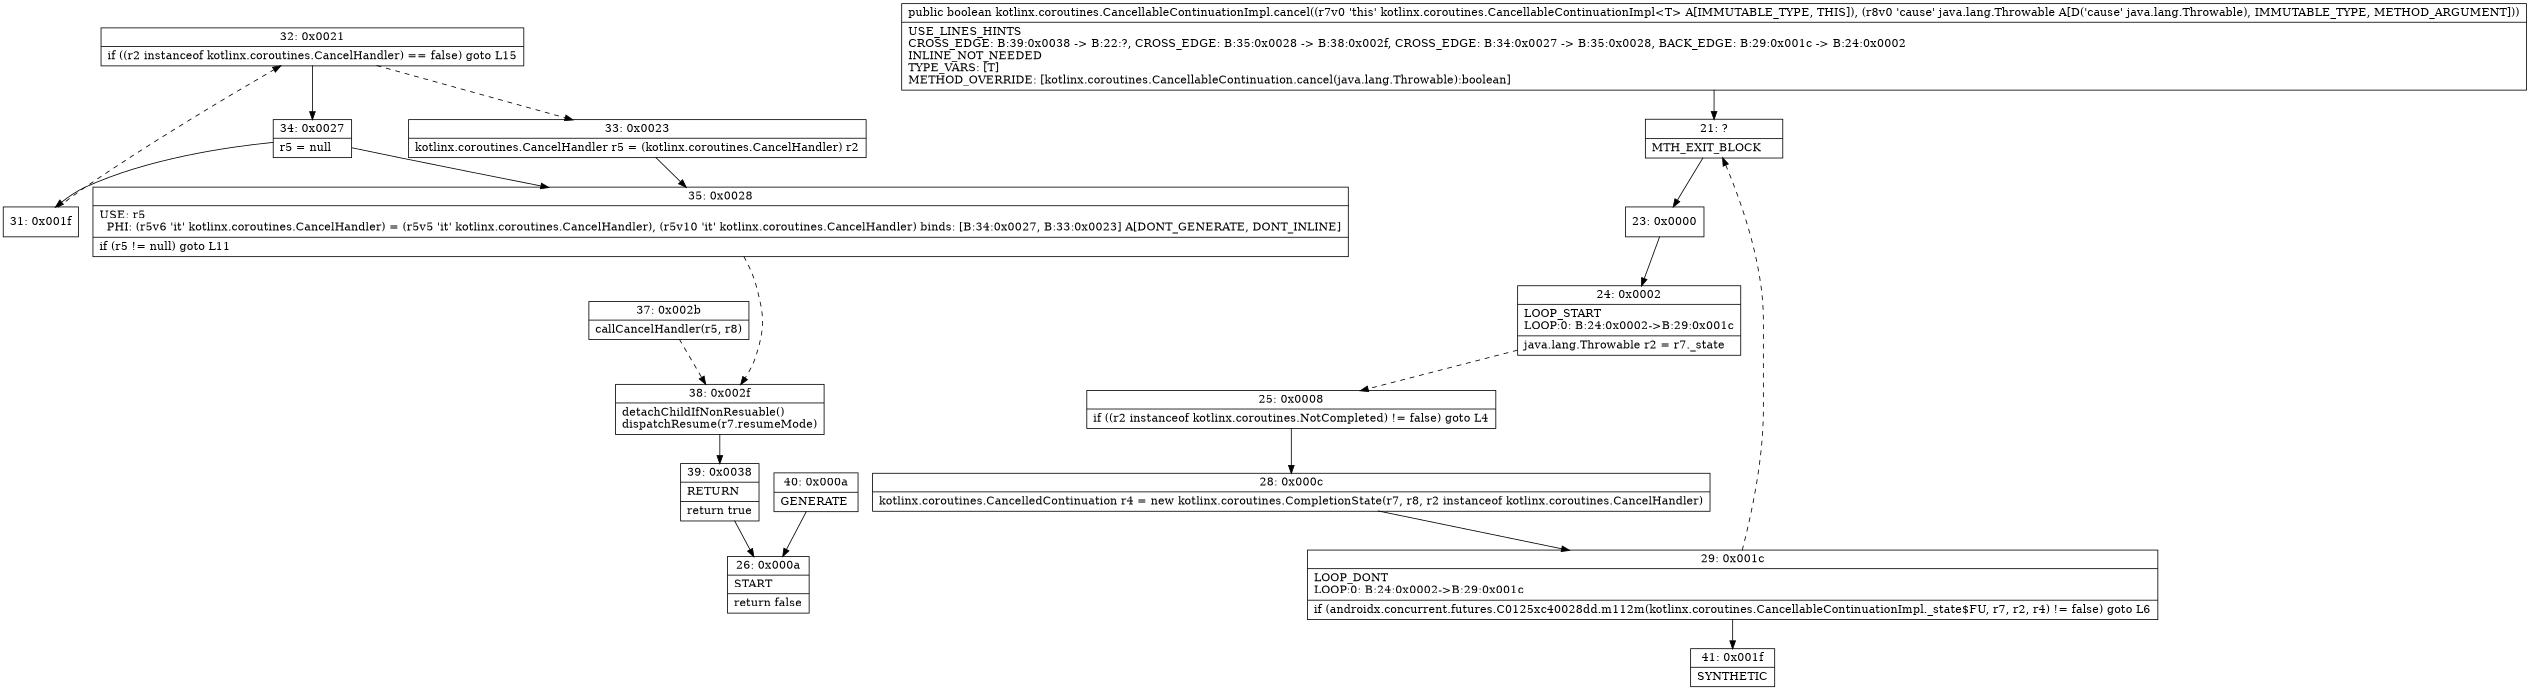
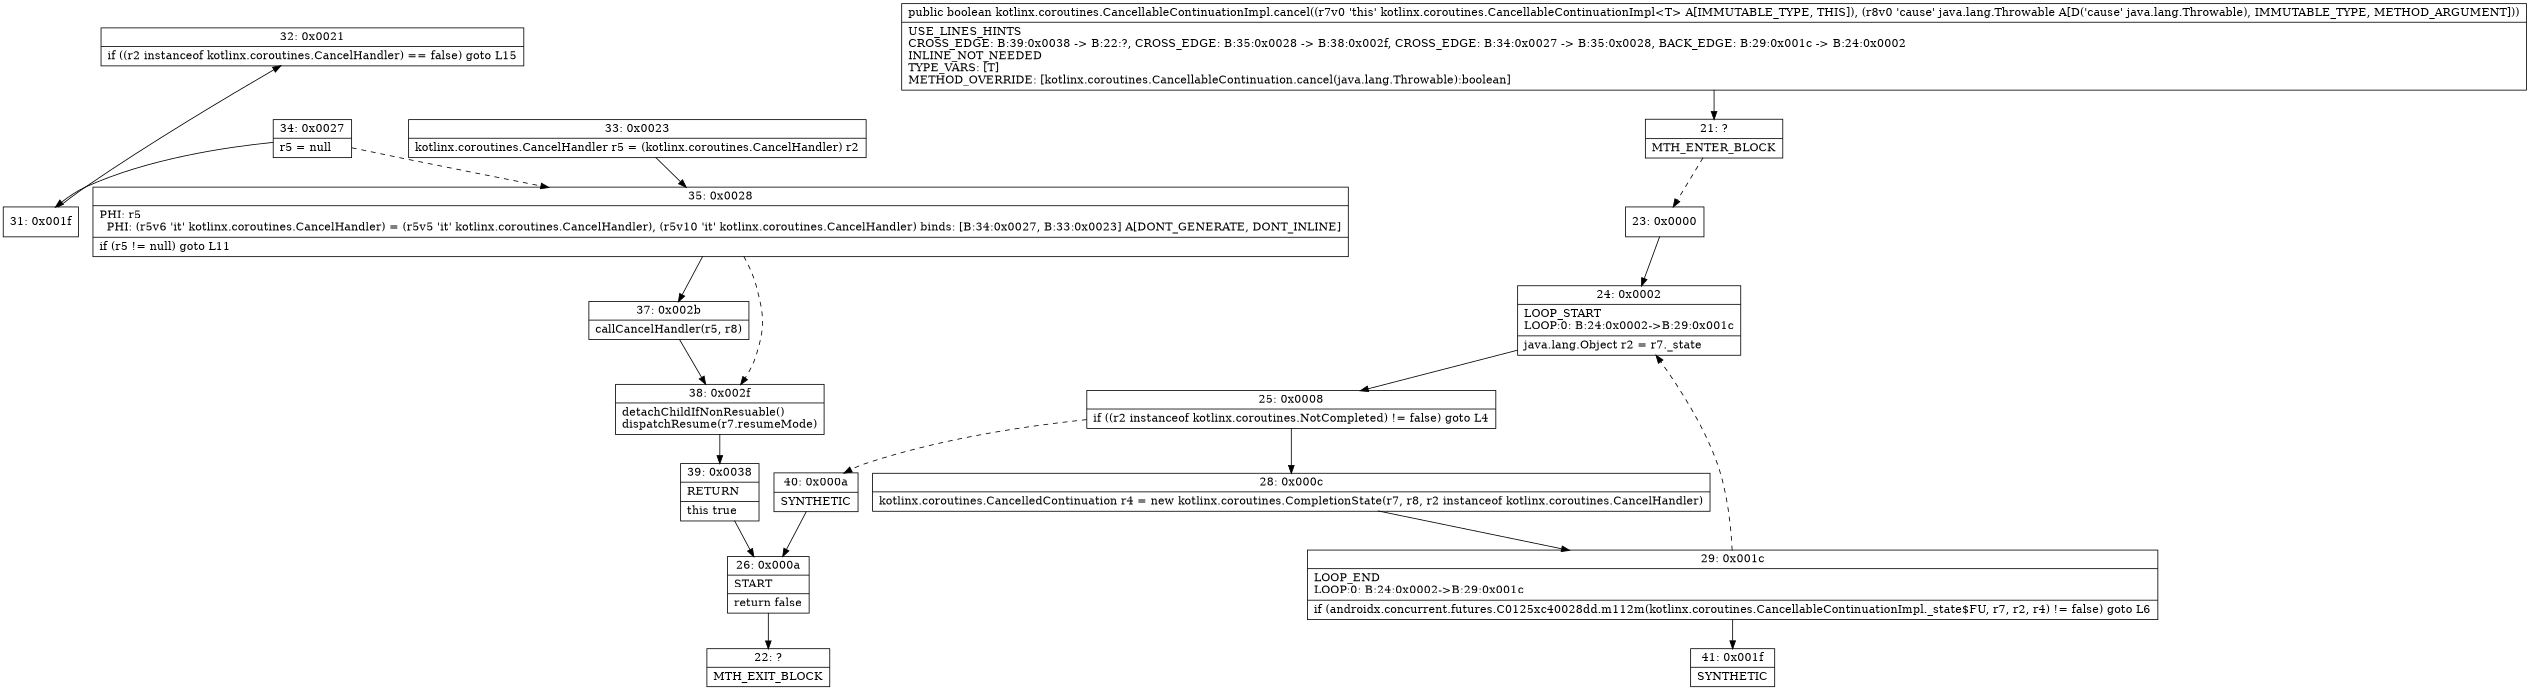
(312, 88) -> none
(471, 92) -> none
(164, 136) -> (164, 136)
(1707, 148) -> (1714, 148)
(446, 167) -> (446, 167)
(1690, 179) -> (1690, 179)
(124, 215) -> (122, 215)
none -> (692, 275)
(1625, 345) -> (1613, 345)
(1763, 356) -> (1712, 450)
(690, 358) -> (690, 358)
(1443, 369) -> (1443, 369)
none -> (967, 437)
(814, 502) -> (816, 502)
(720, 511) -> (712, 511)
(1351, 578) -> (1347, 578)
none -> (768, 668)
